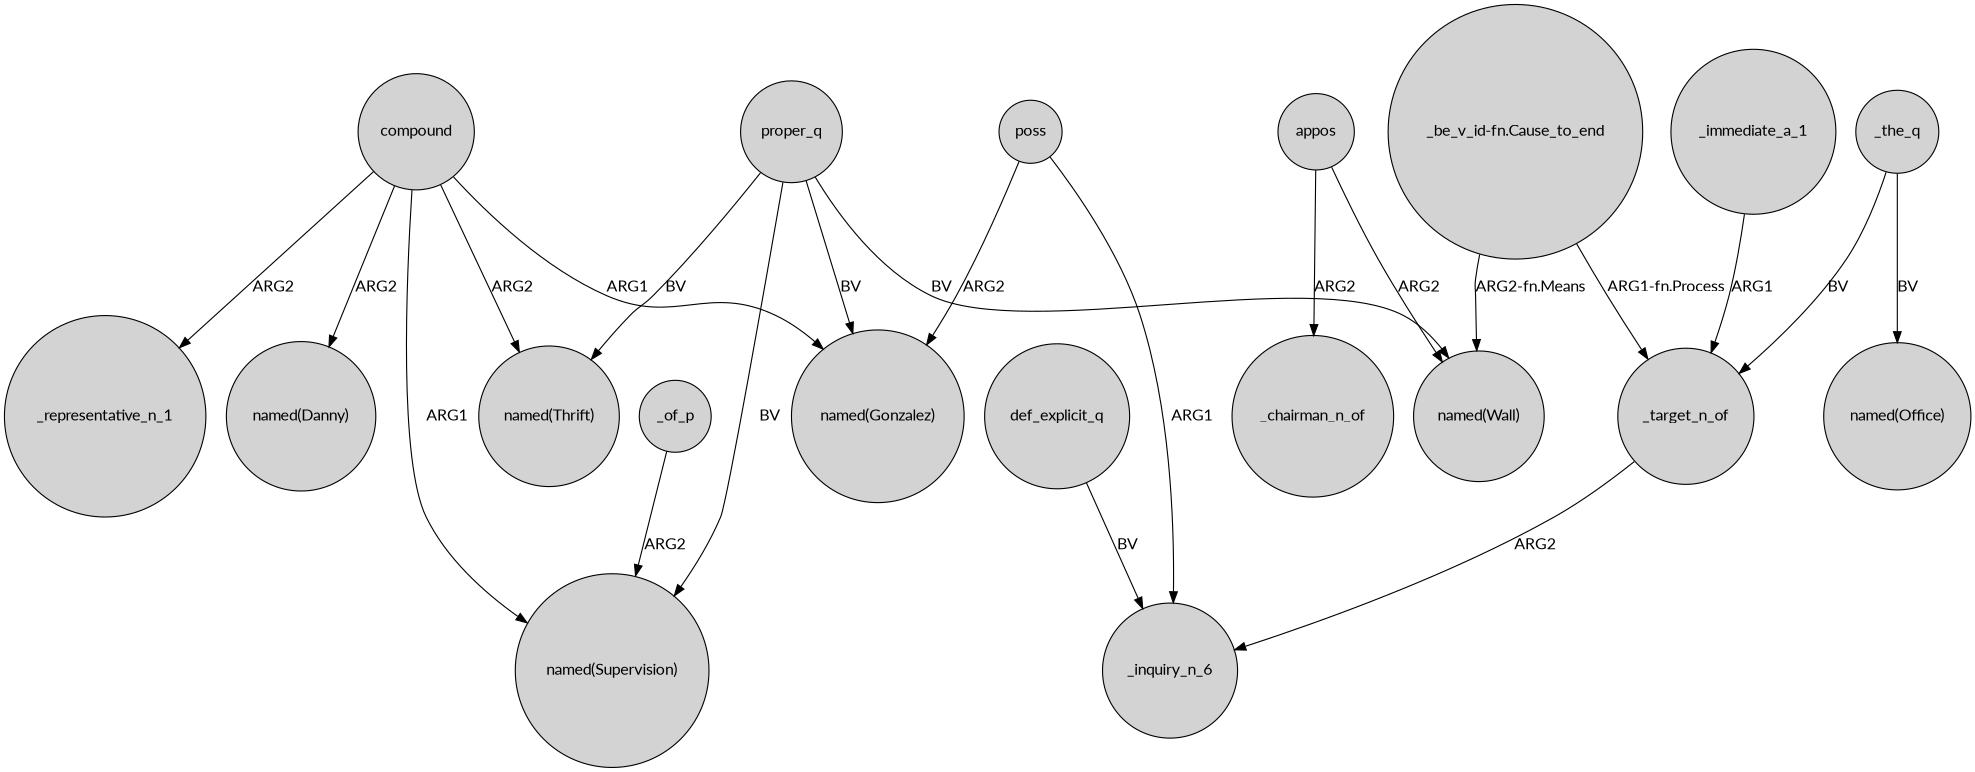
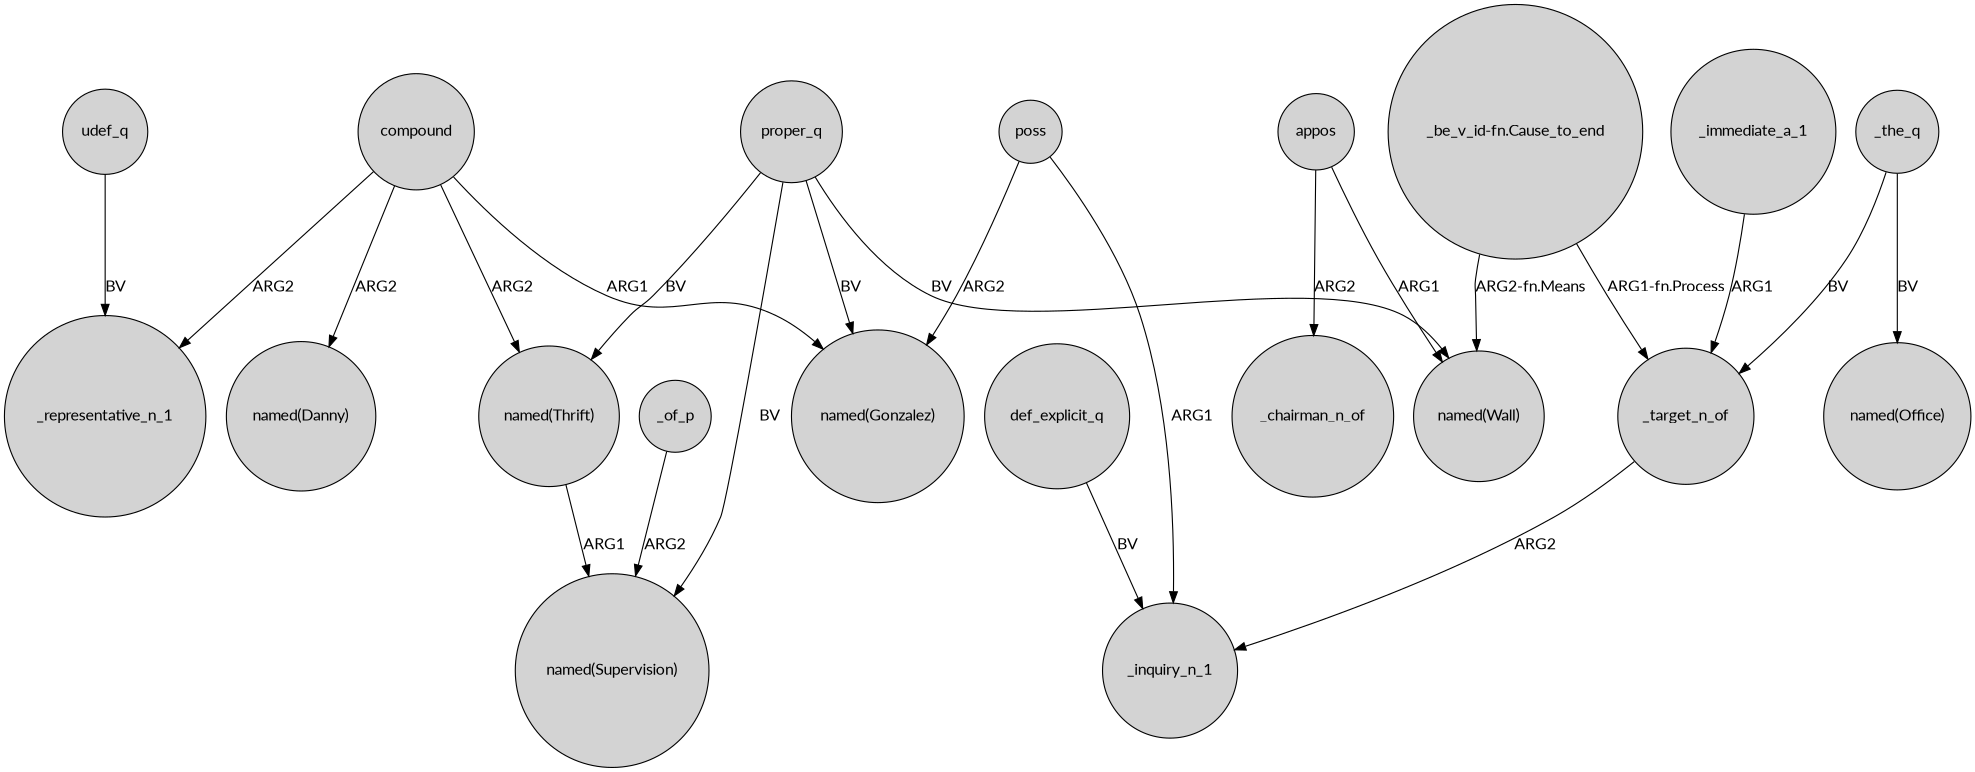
none -> (105, 132)
(1419, 287) -> (1419, 287)
(409, 423) -> (576, 525)
(1170, 671) -> (1170, 671)
